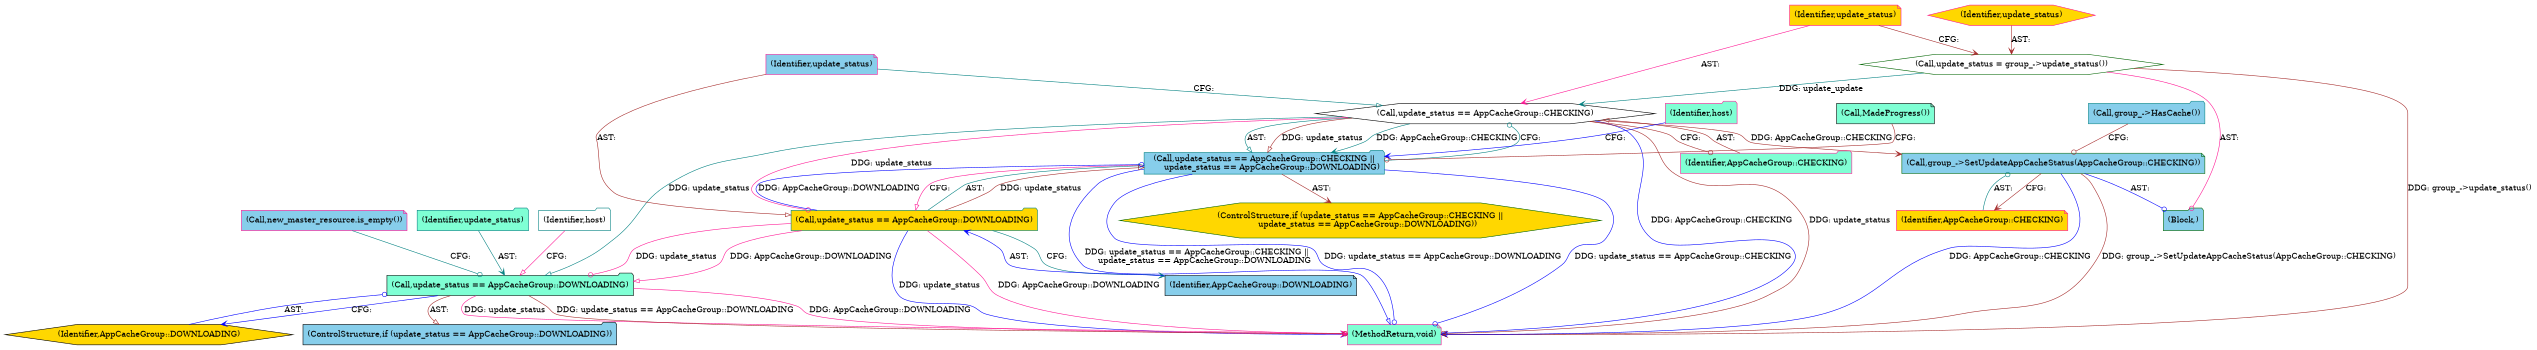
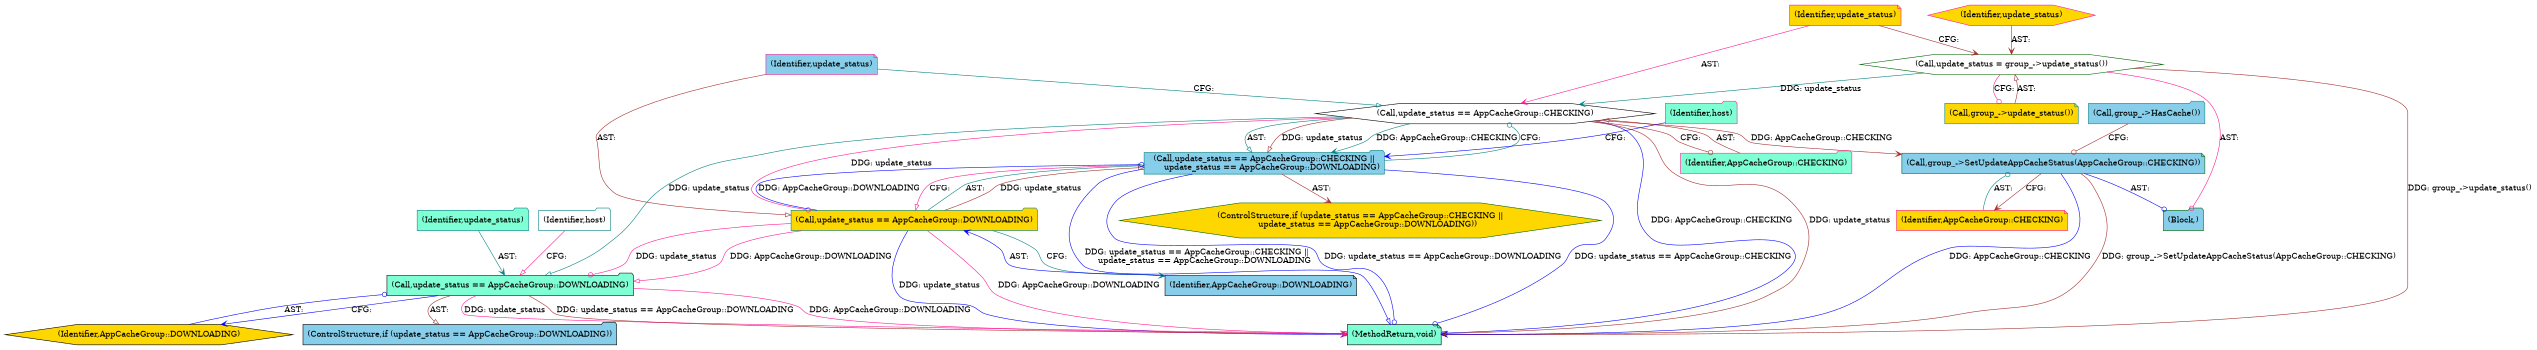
(1821, 89) -> (1821, 89)
(1885, 114) -> none
none -> (2012, 114)
(324, 220) -> none
(1394, 335) -> (1394, 335)
